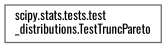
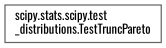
(83, 24) -> (83, 24)
